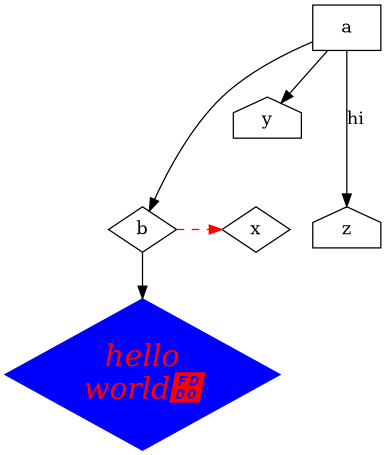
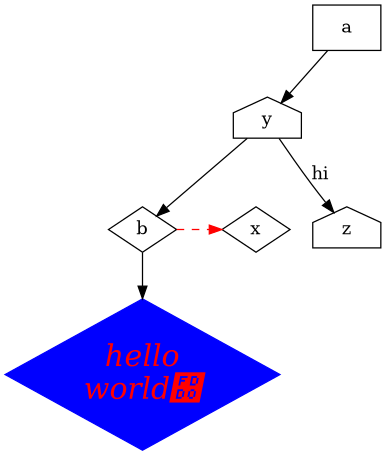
(216, 103) -> (207, 173)
(347, 122) -> (302, 171)
